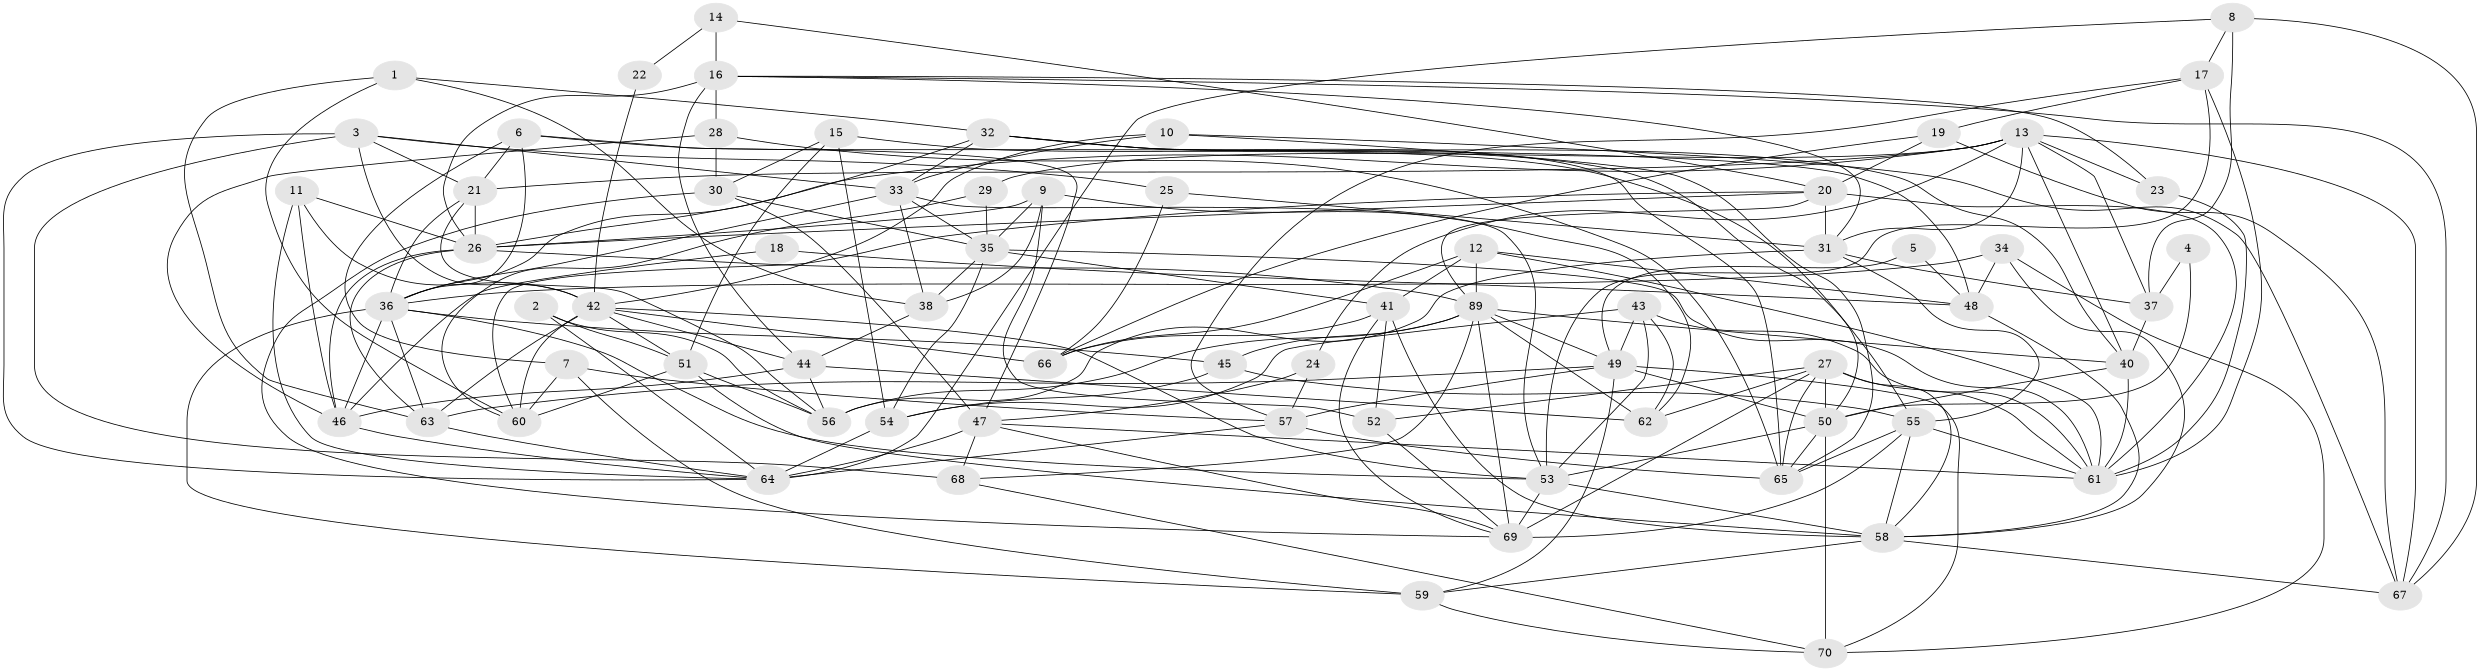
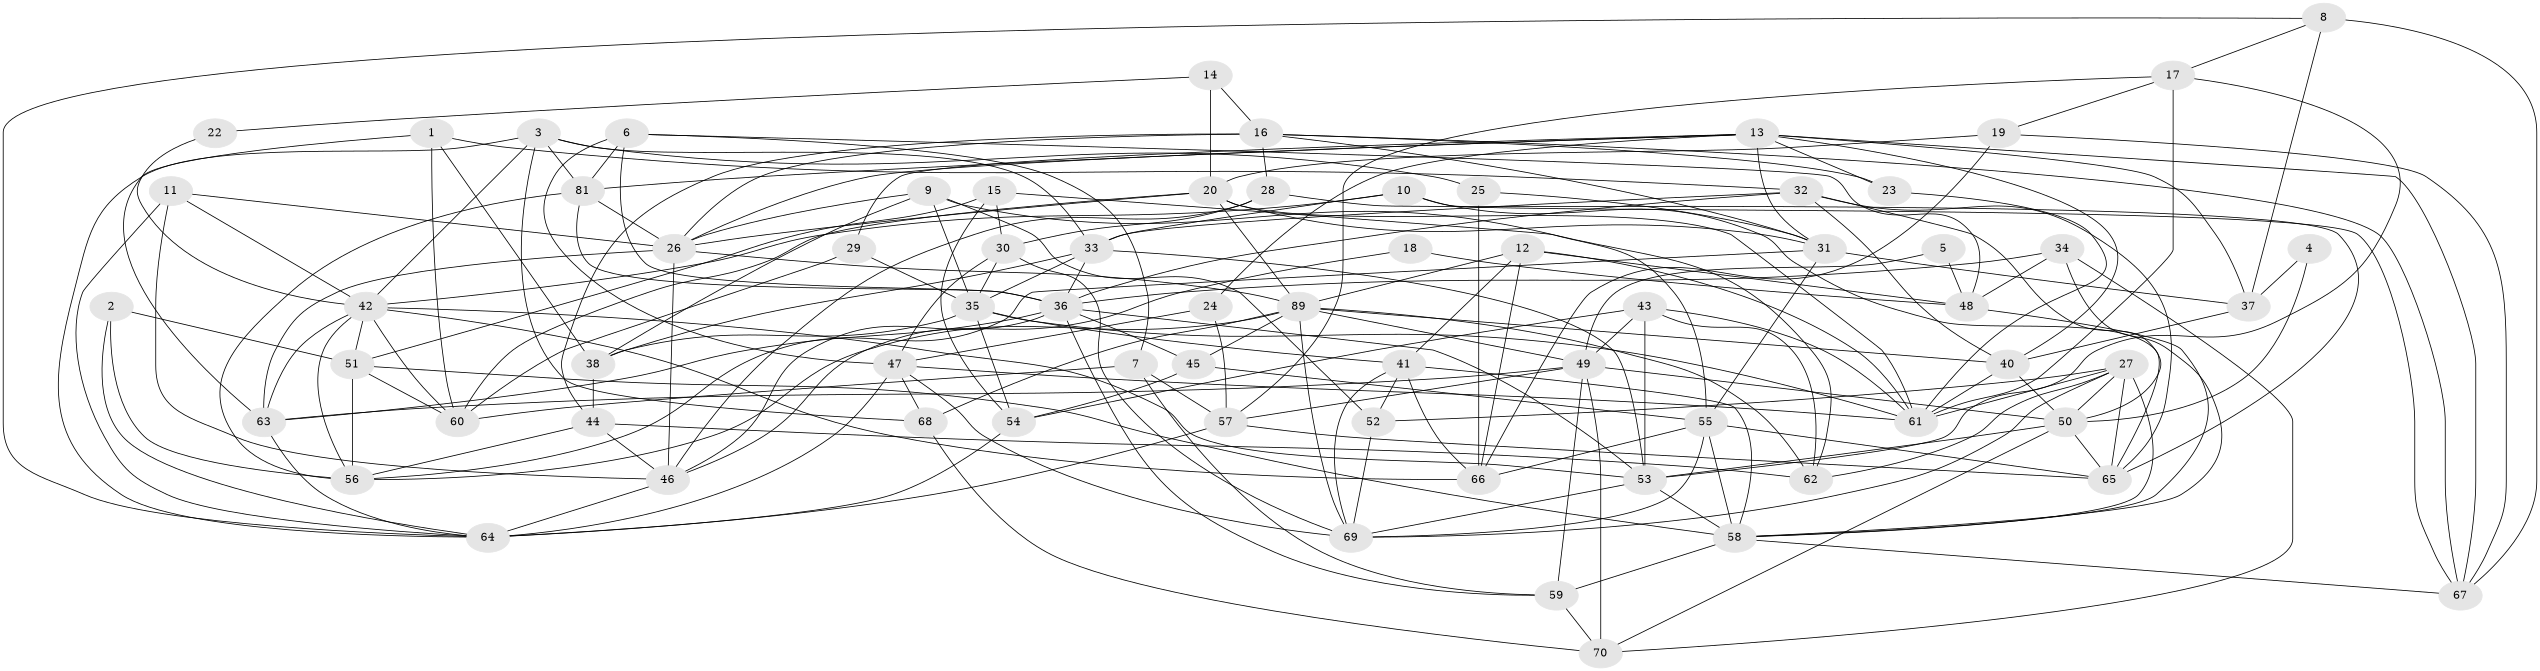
(475, 191) -> (583, 191)
(665, 326) -> (318, 389)
(2005, 451) -> (1616, 445)
